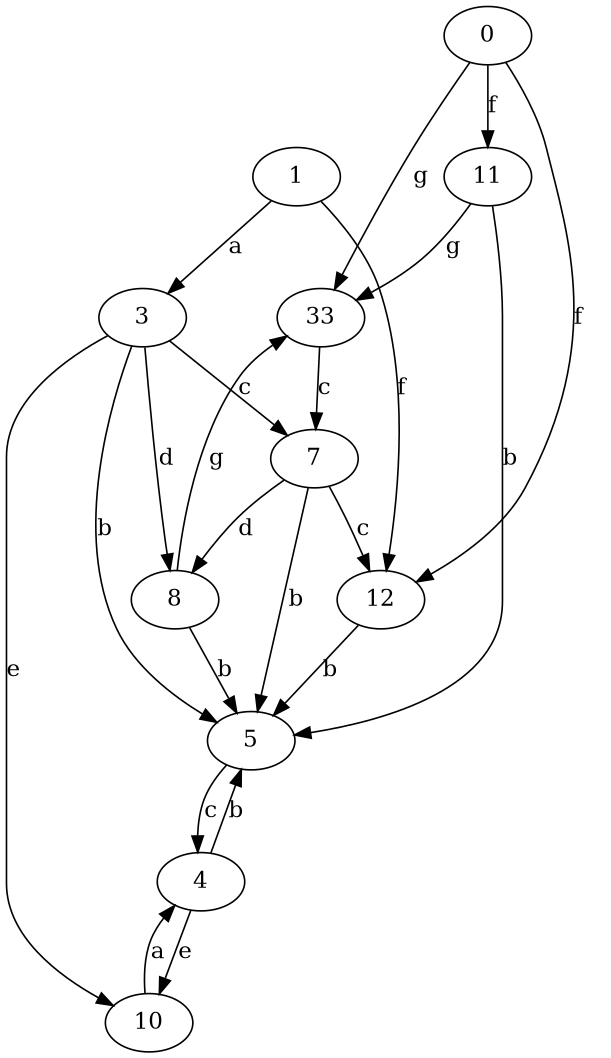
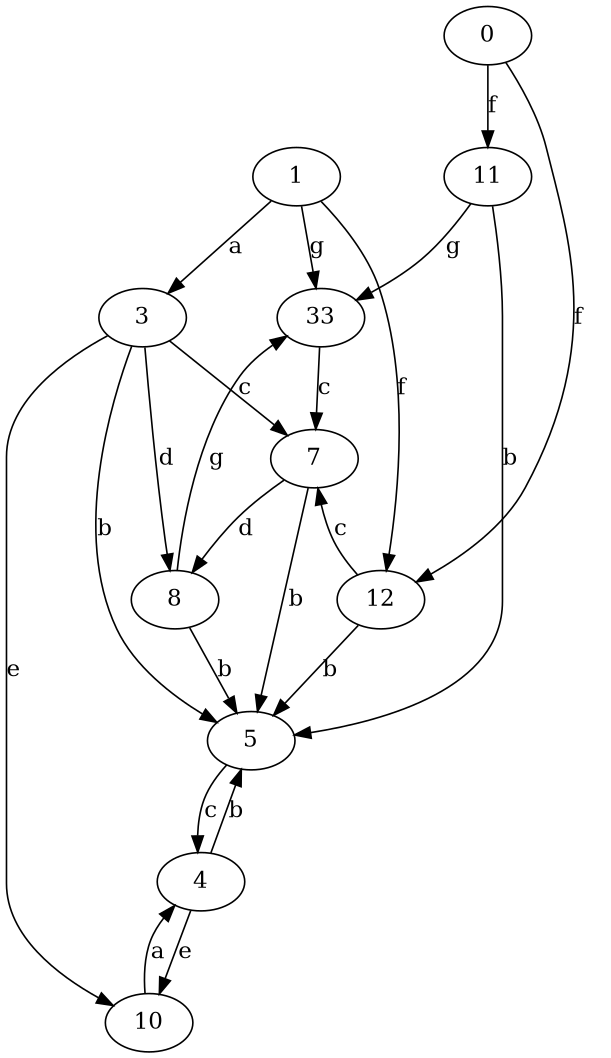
(402, 166) -> (307, 239)
(347, 521) -> (334, 542)
